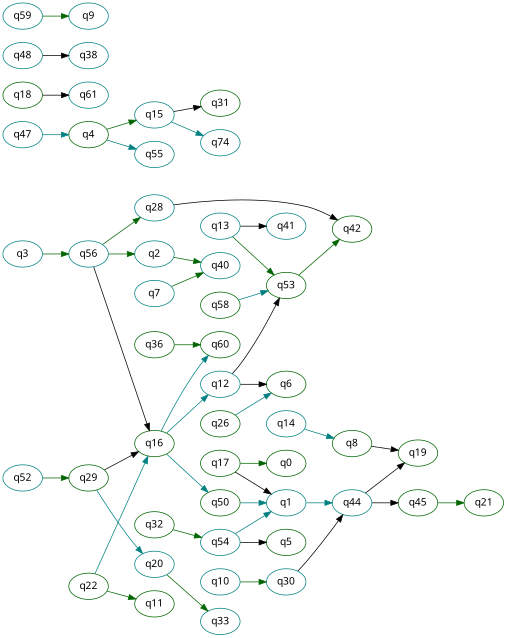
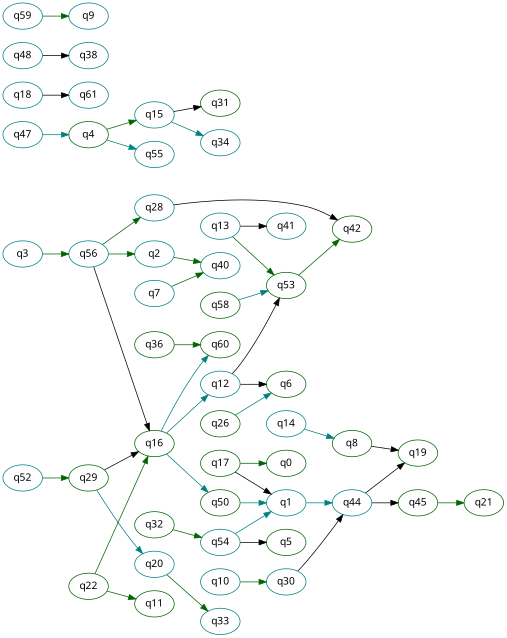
(23, 95) -> (23, 95)
(220, 143) -> (220, 143)
(121, 516) -> (121, 516)
